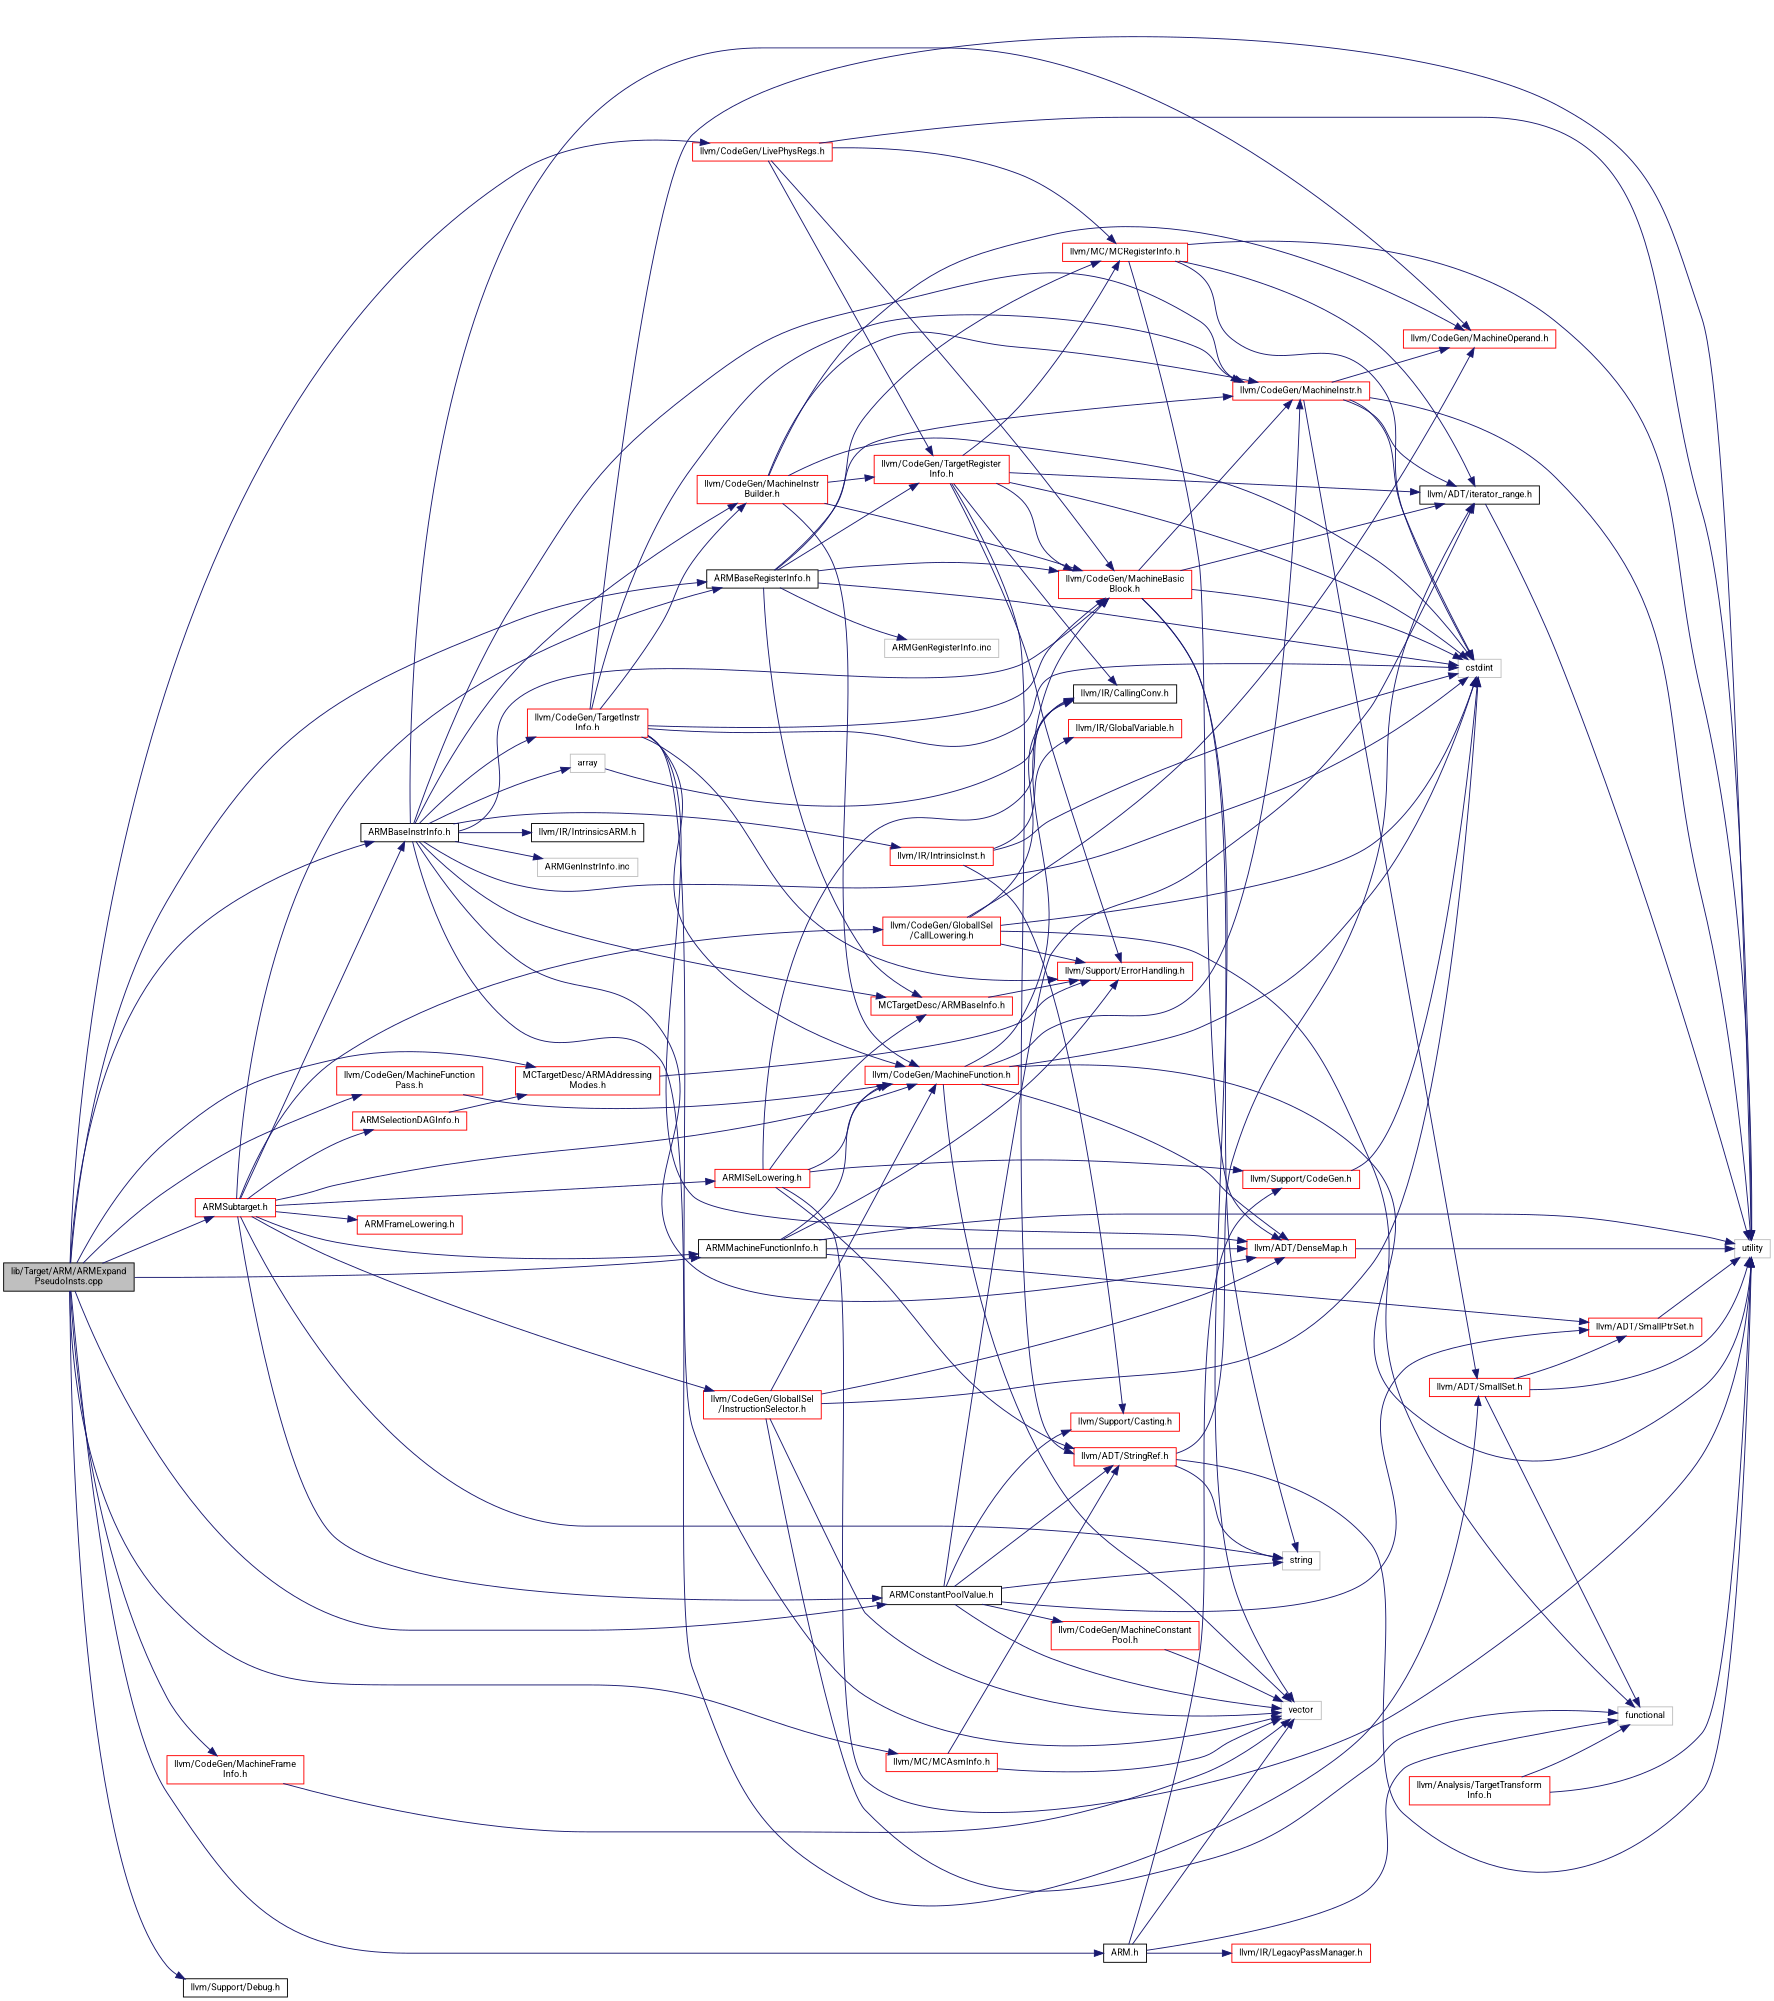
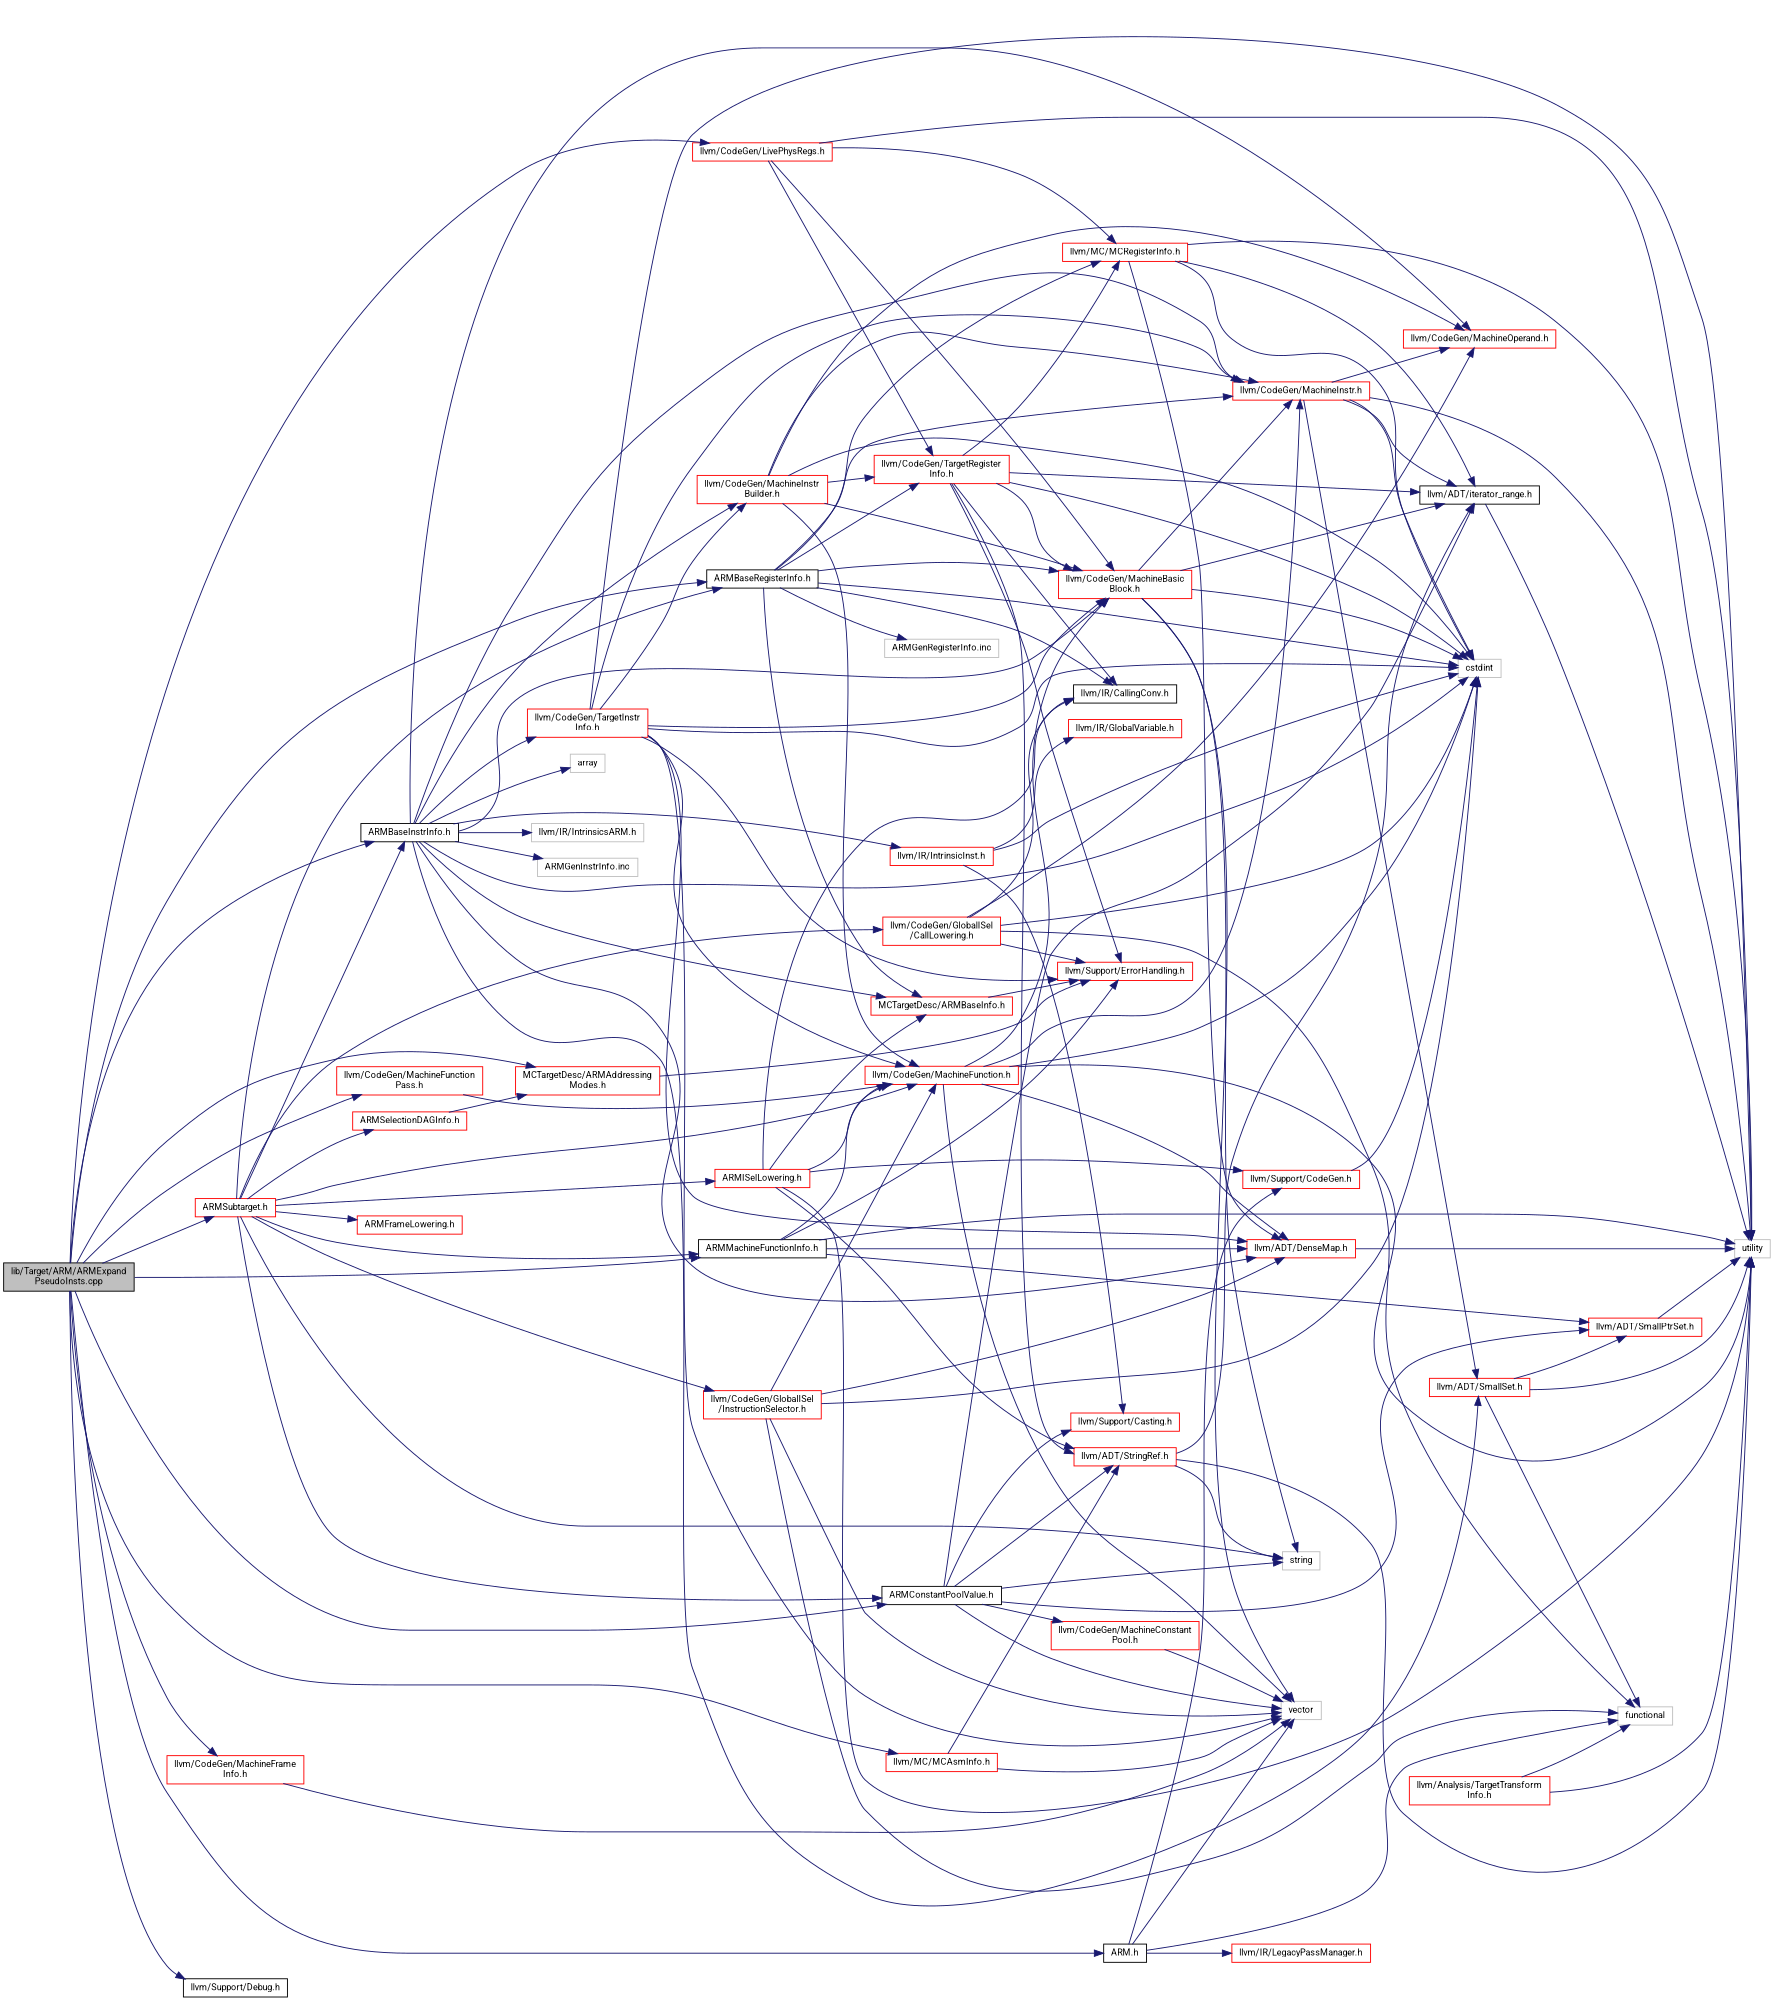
(853, 805) -> (967, 617)
(588, 833) -> (588, 833)
